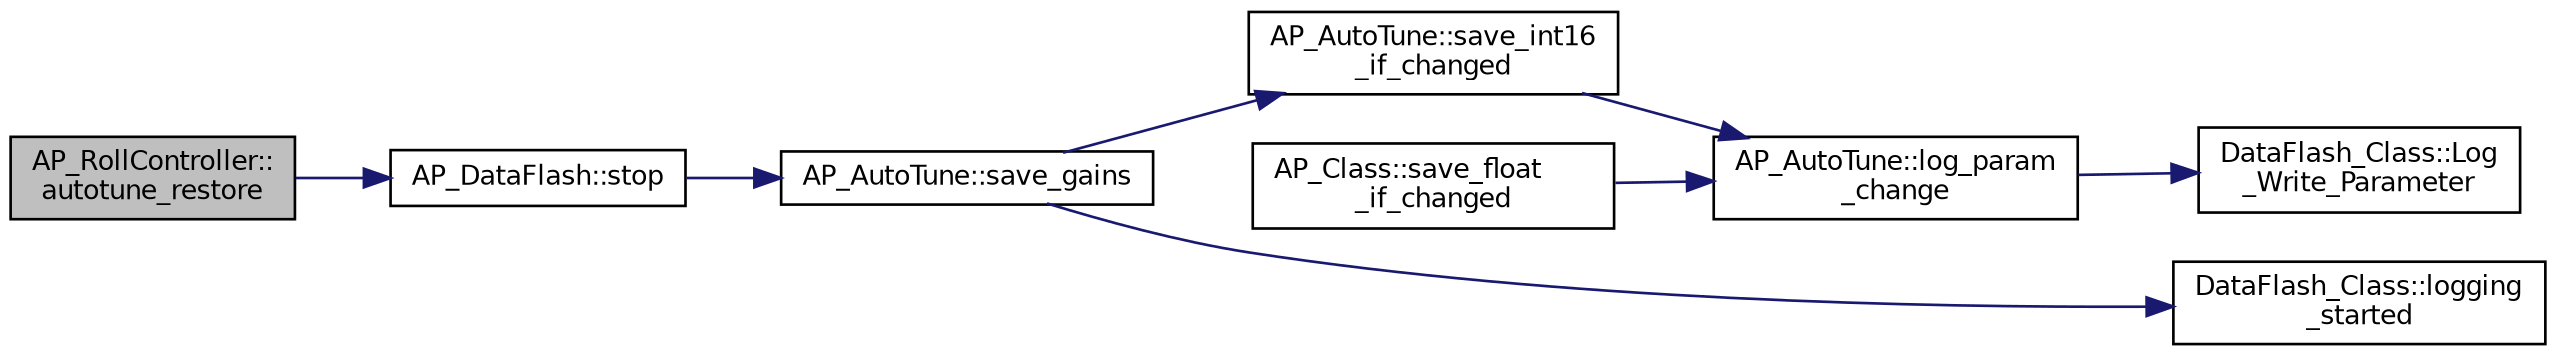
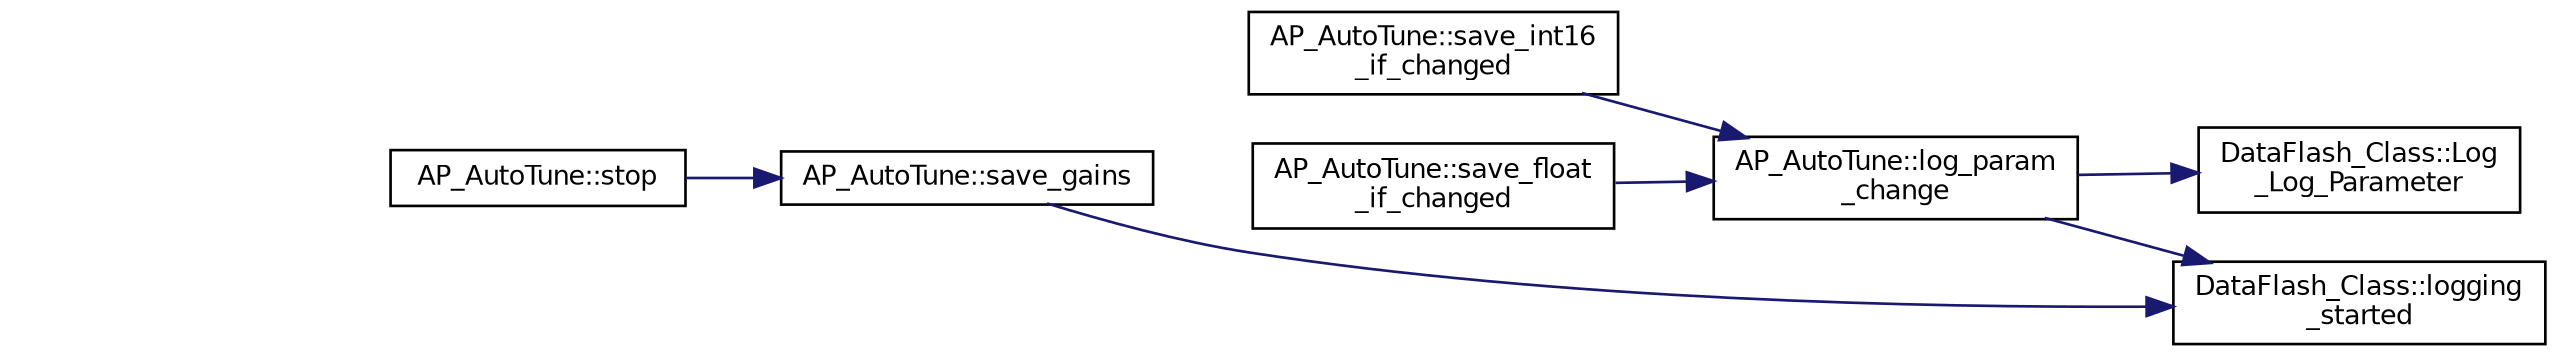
(1160, 126) -> none
(2359, 170) -> (2359, 170)
(153, 178) -> none
(538, 178) -> (538, 178)
(1433, 186) -> (1433, 186)
none -> (2114, 237)
